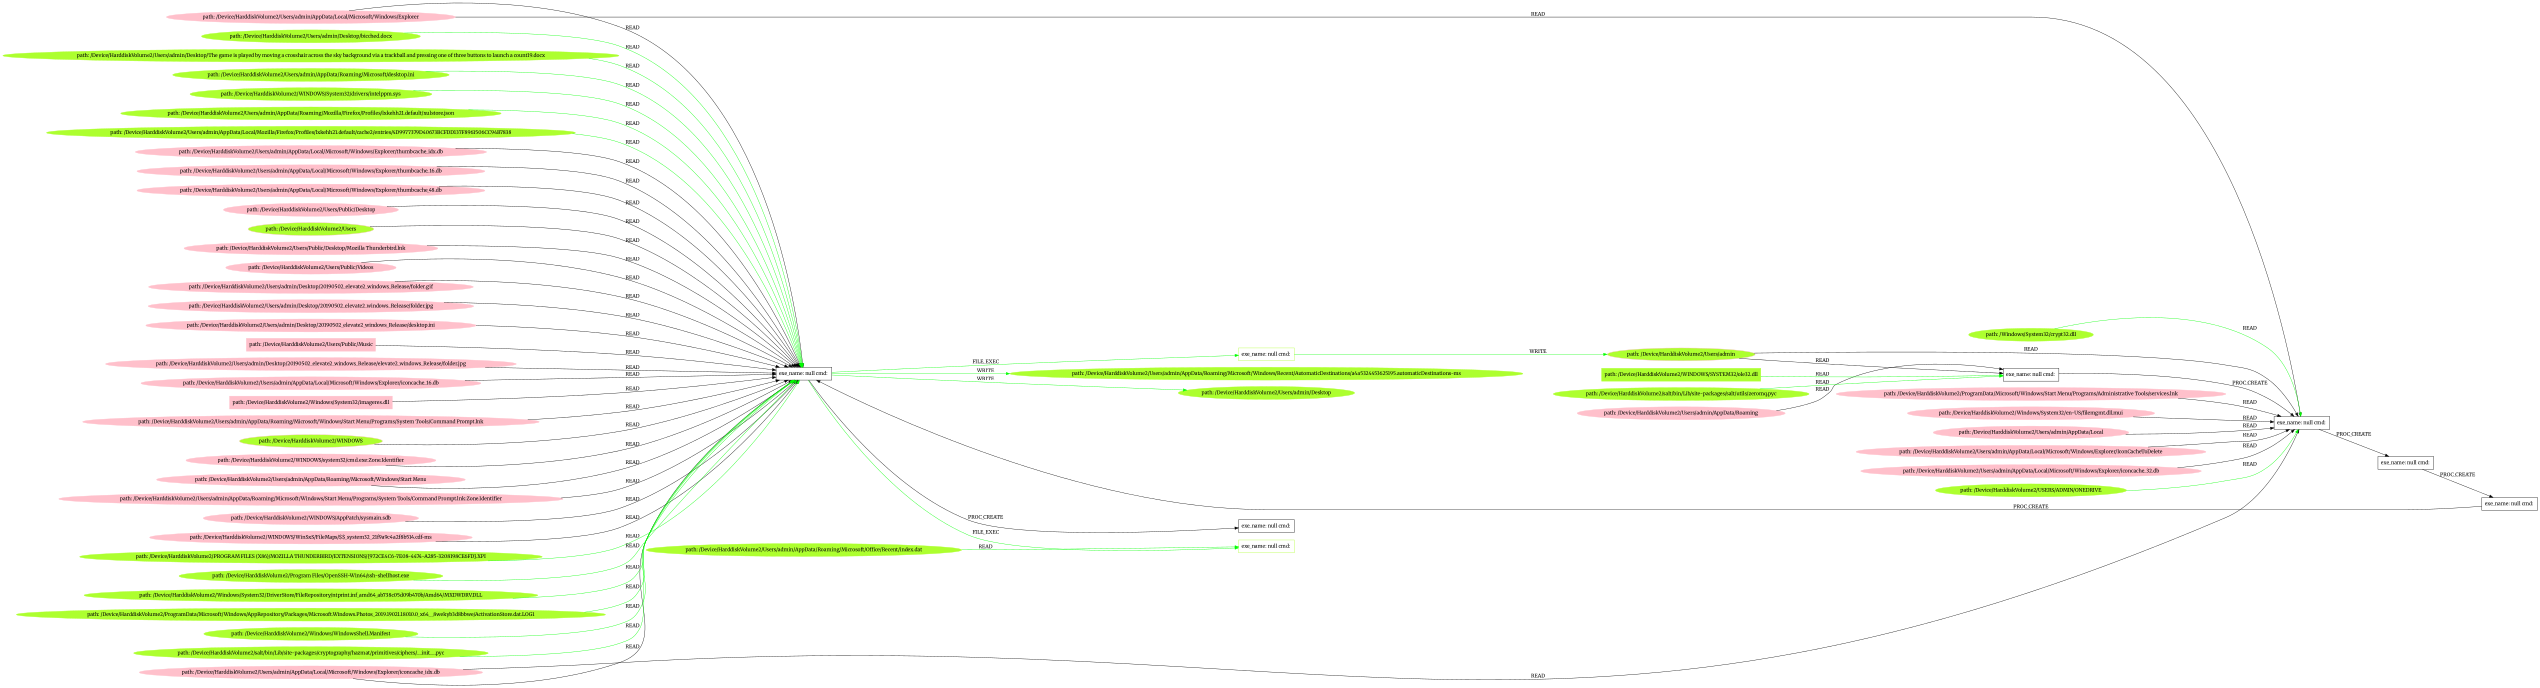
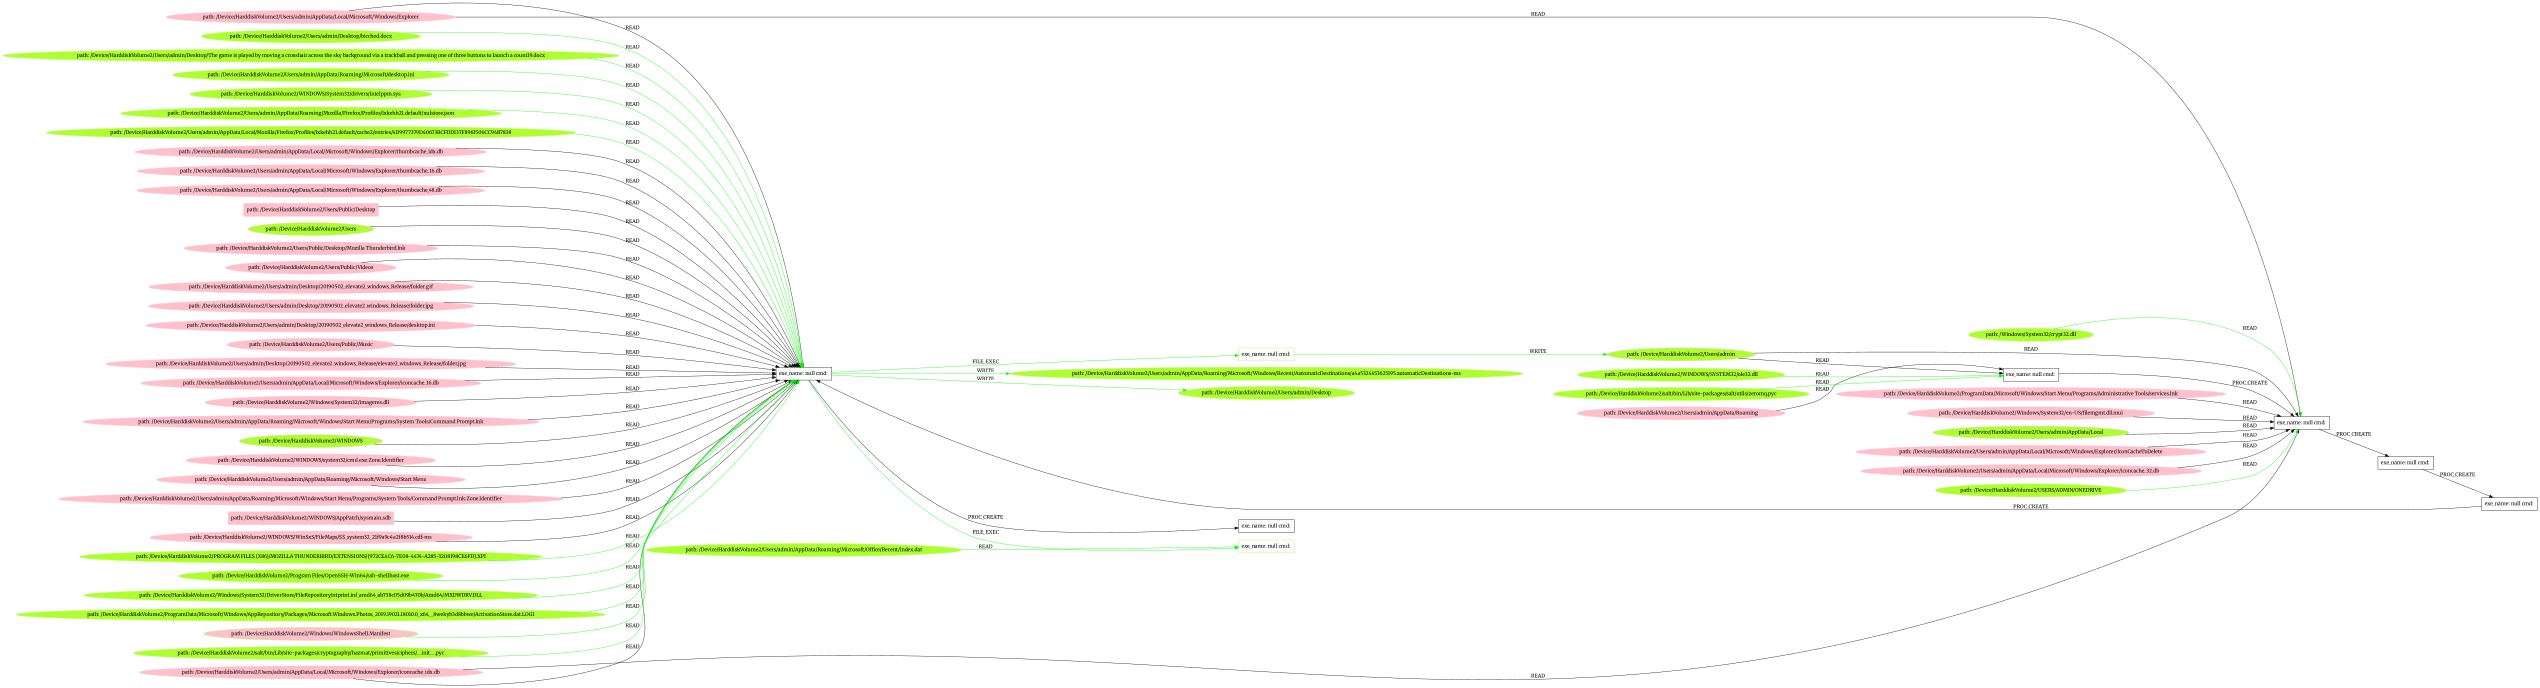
(311, 210) -> (311, 210)
(311, 345) -> (311, 345)
(1681, 375) -> (1681, 375)
(311, 403) -> (311, 403)
(2031, 433) -> (2031, 433)
(311, 518) -> (311, 518)
(311, 634) -> (311, 634)
